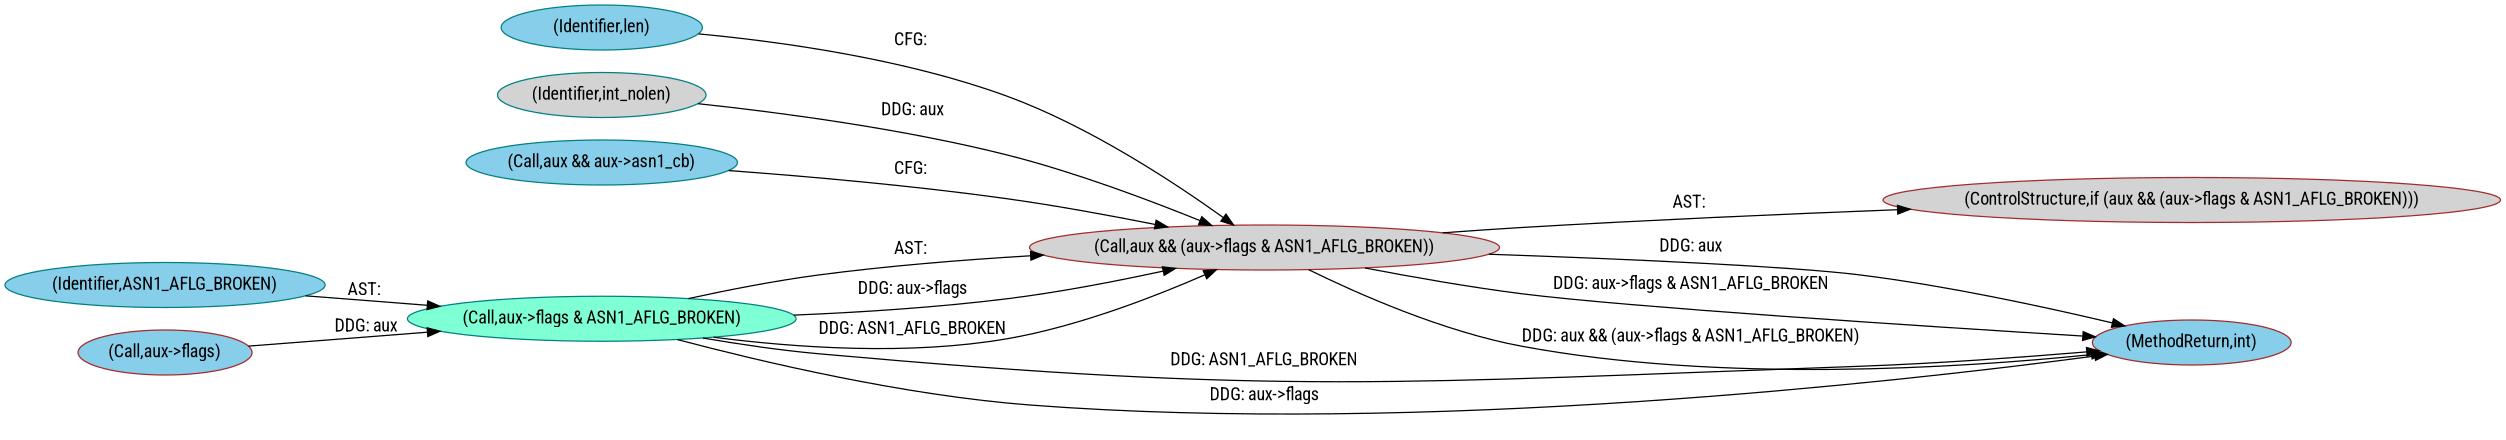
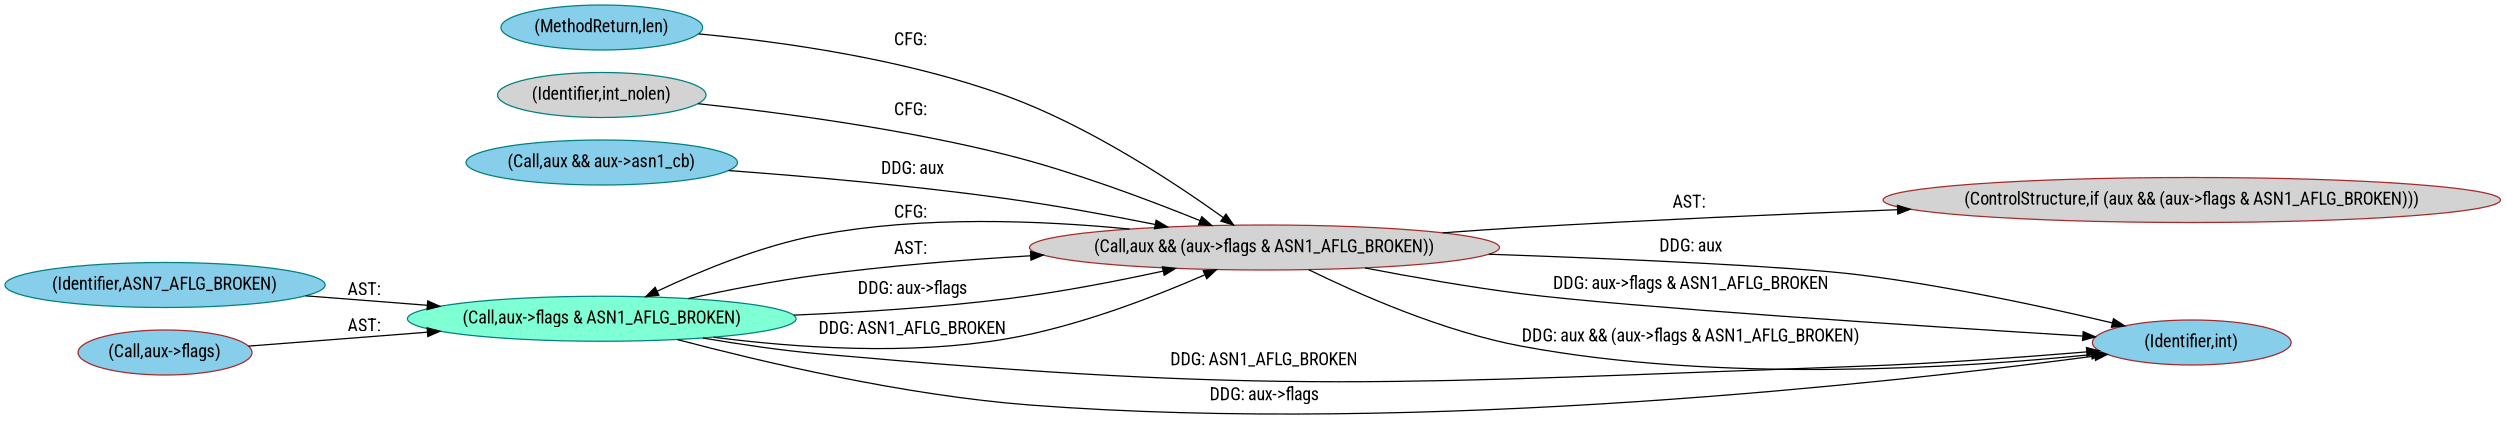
(602, 28) -> (602, 28)
(913, 111) -> (913, 111)
(913, 169) -> (913, 169)
none -> (888, 226)
(165, 285) -> (165, 285)
(366, 327) -> (366, 327)
(2192, 342) -> (2192, 342)
